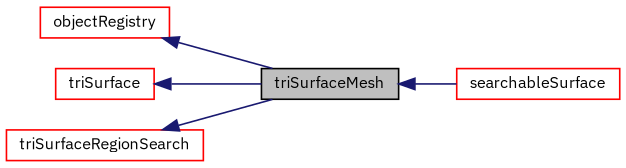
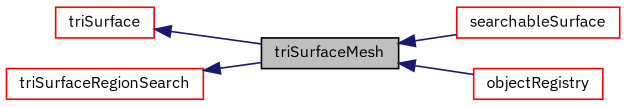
(225, 55) -> (444, 70)
